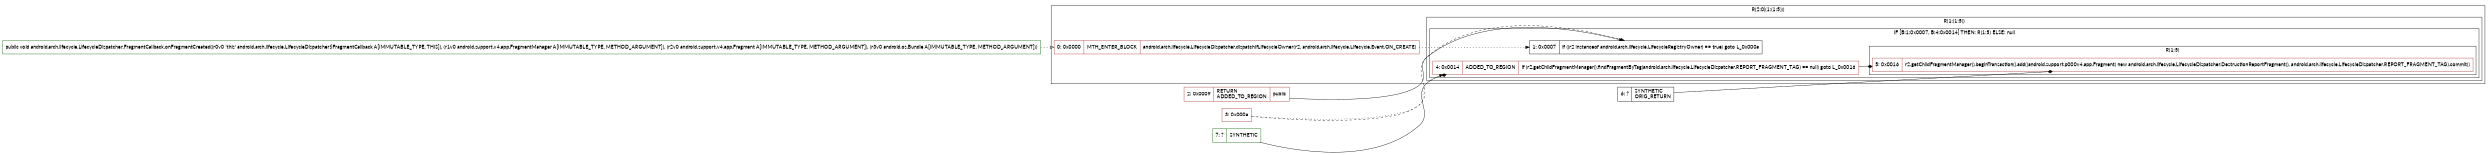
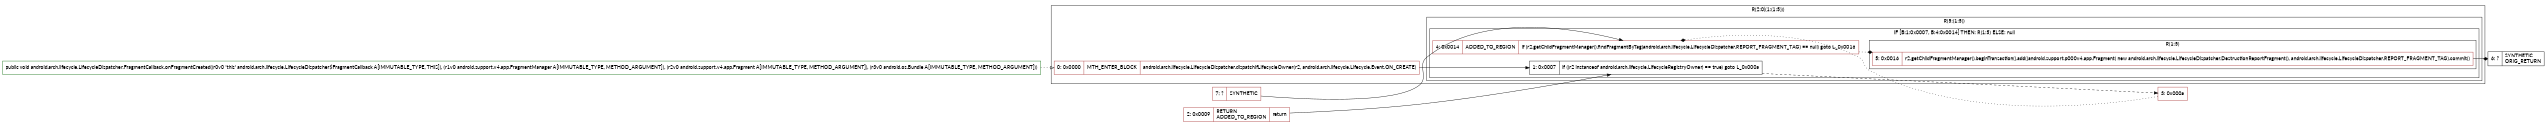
(1954, 21) -> (1954, 21)
(1472, 47) -> (1472, 68)
(1422, 65) -> (2017, 86)
(1863, 67) -> (1863, 52)
(1786, 86) -> (2478, 59)
(1280, 94) -> (1280, 114)
(1237, 135) -> (1237, 94)
